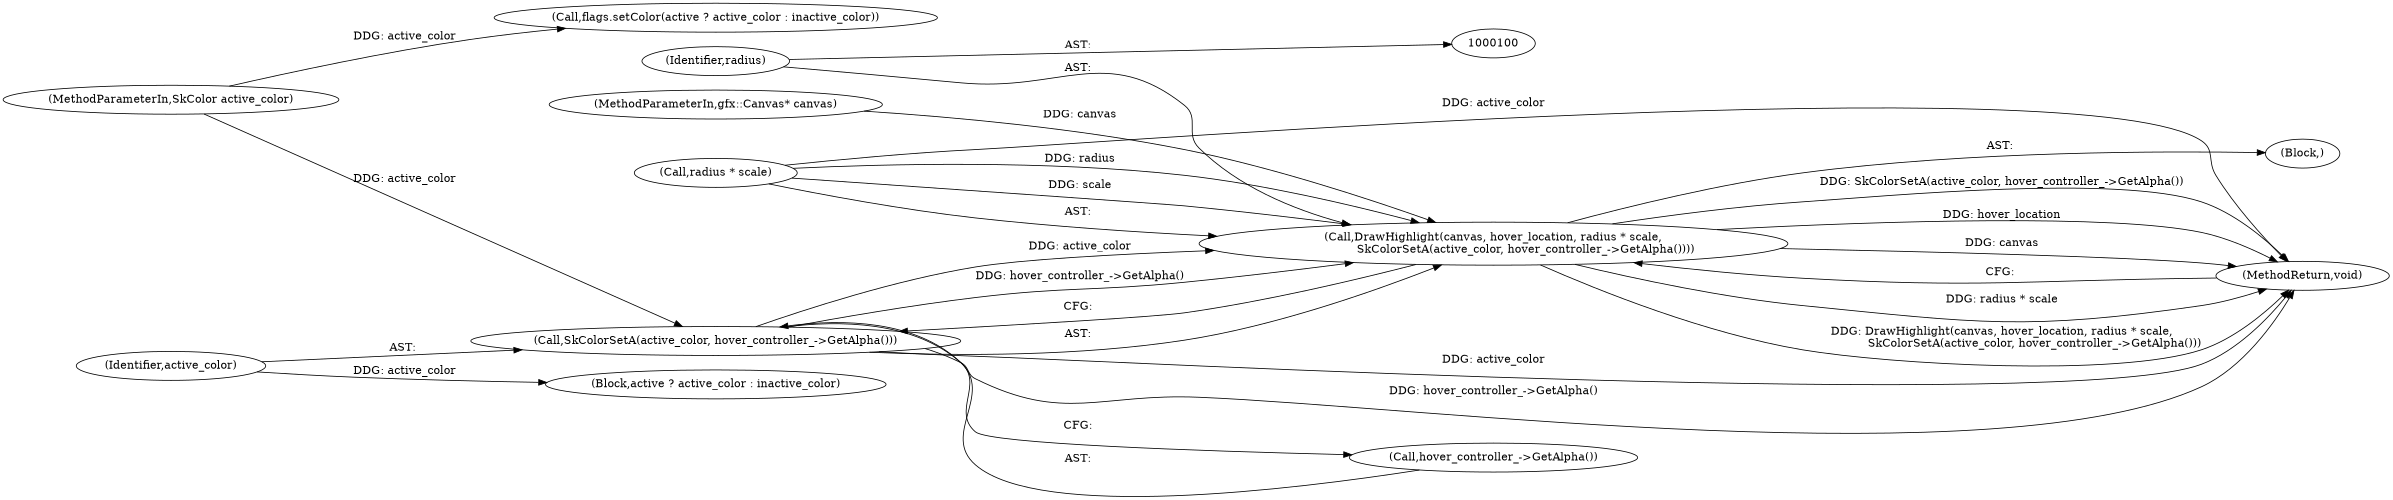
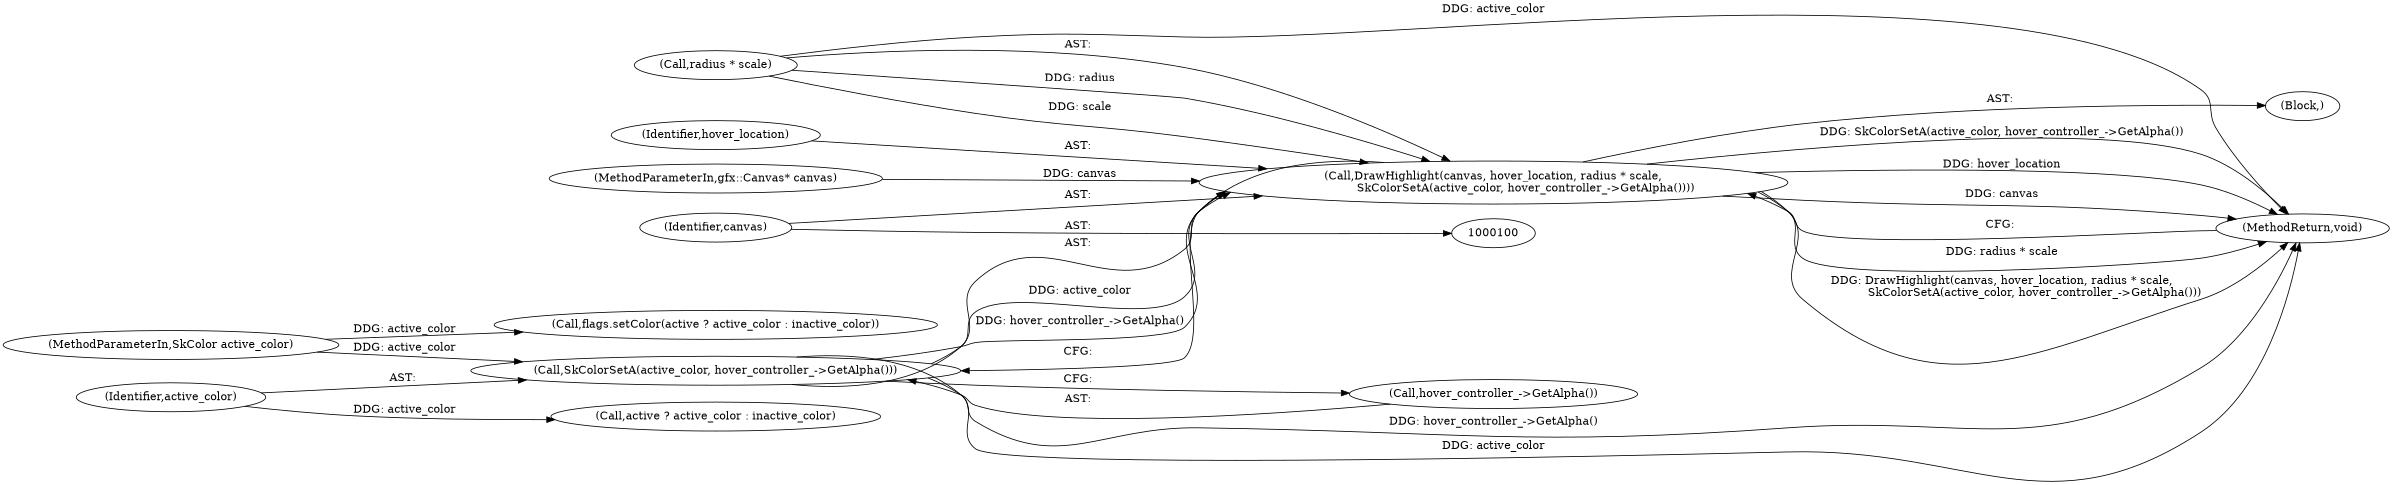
(716, 61) -> (716, 228)
none -> (716, 135)
(716, 384) -> (716, 417)
